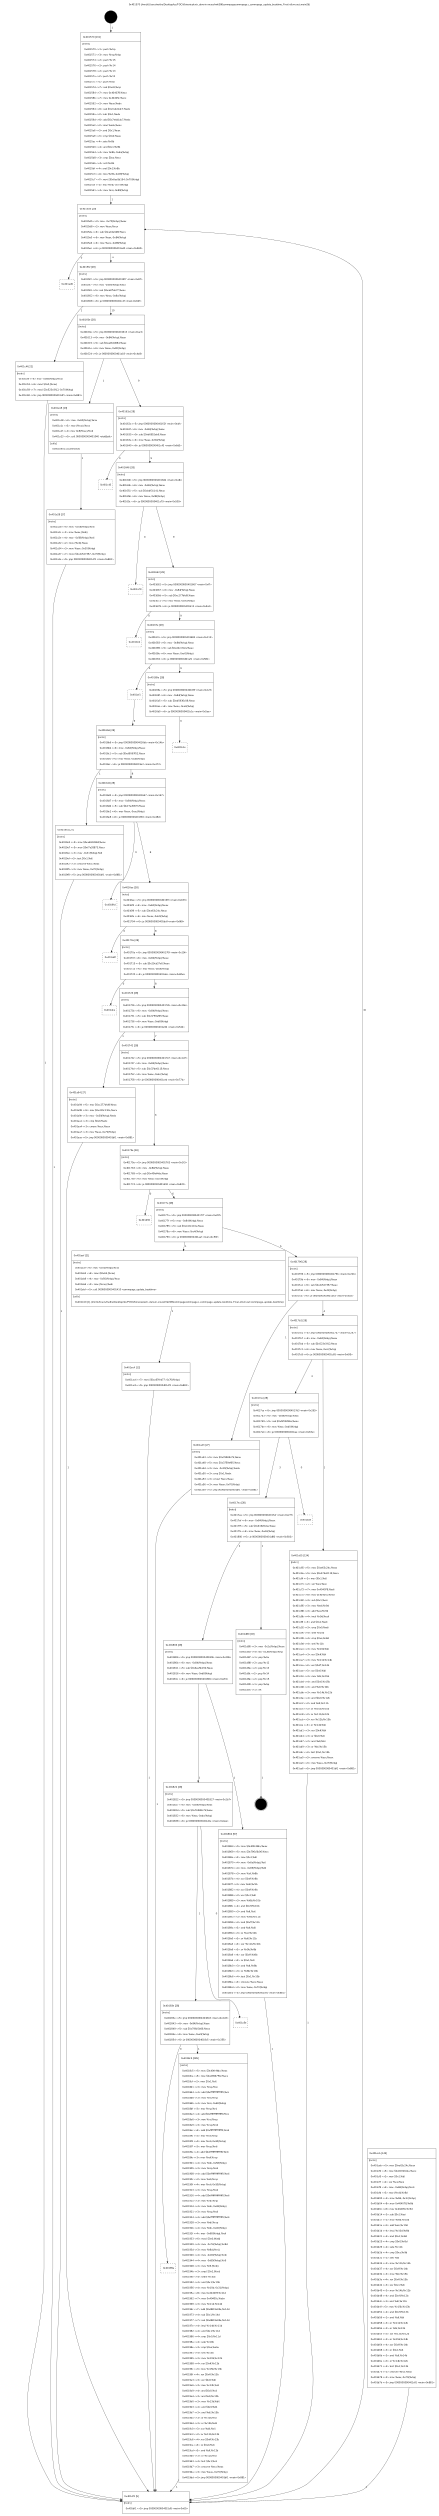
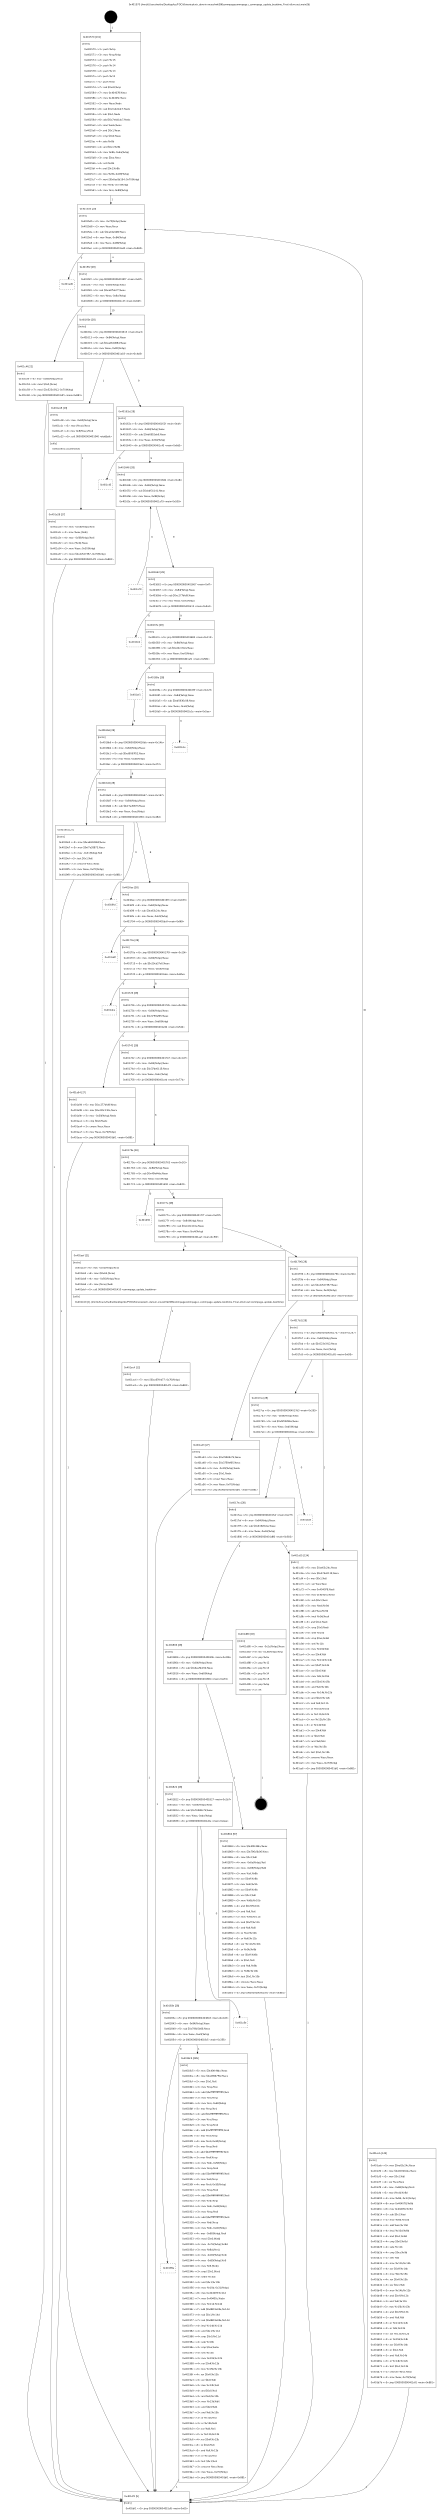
(139, 544) -> (148, 547)
(261, 1585) -> (285, 1547)
